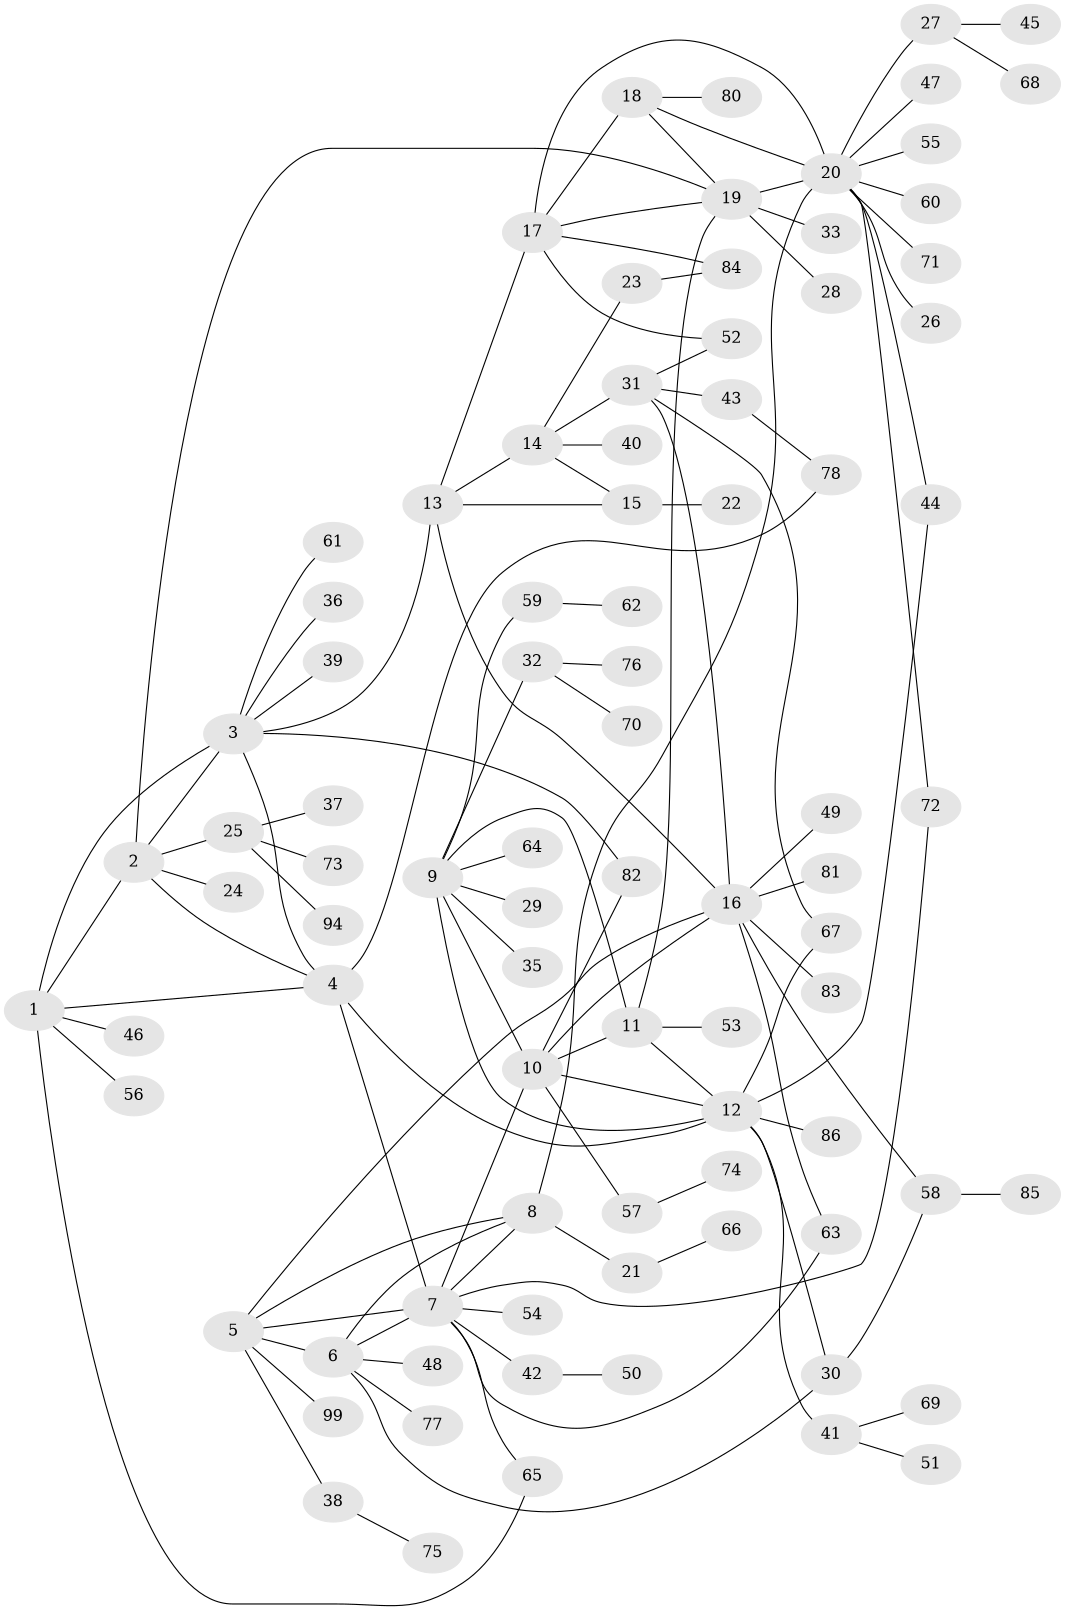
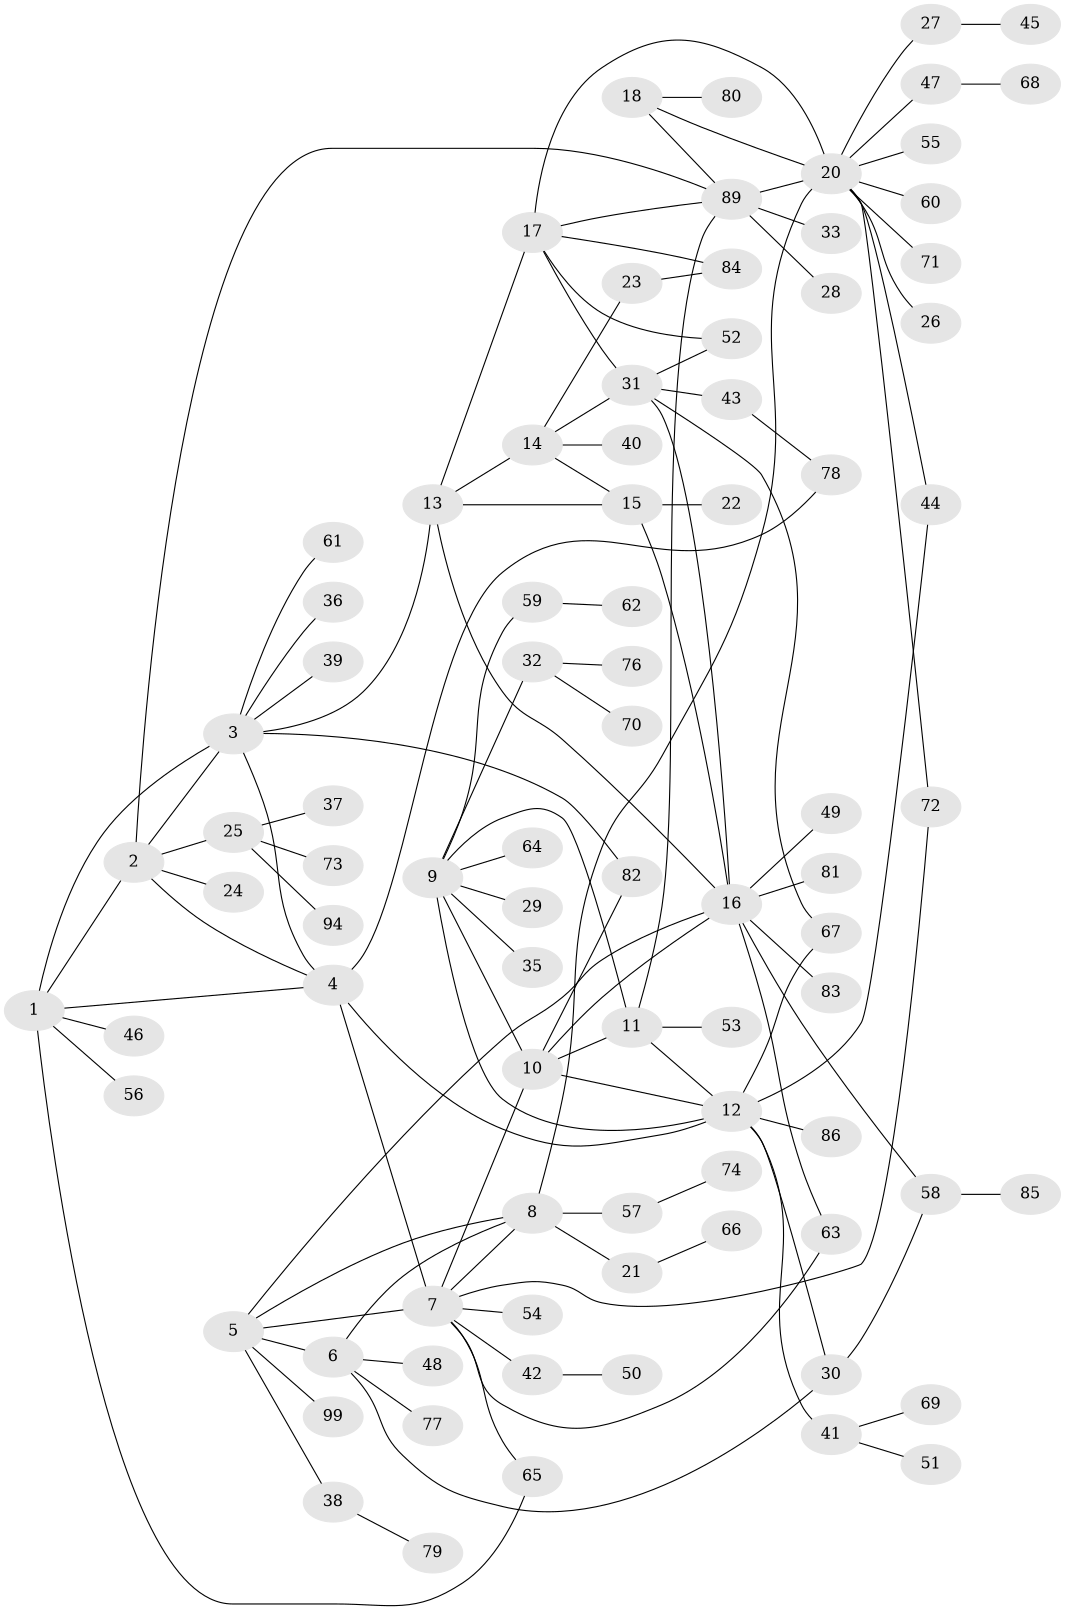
(981, 54) -> (981, 84)
(582, 165) -> (577, 311)
(732, 199) -> (732, 199)
none -> (696, 711)
(580, 1138) -> (582, 1213)
(383, 1332) -> none
(433, 1553) -> (433, 1553)
